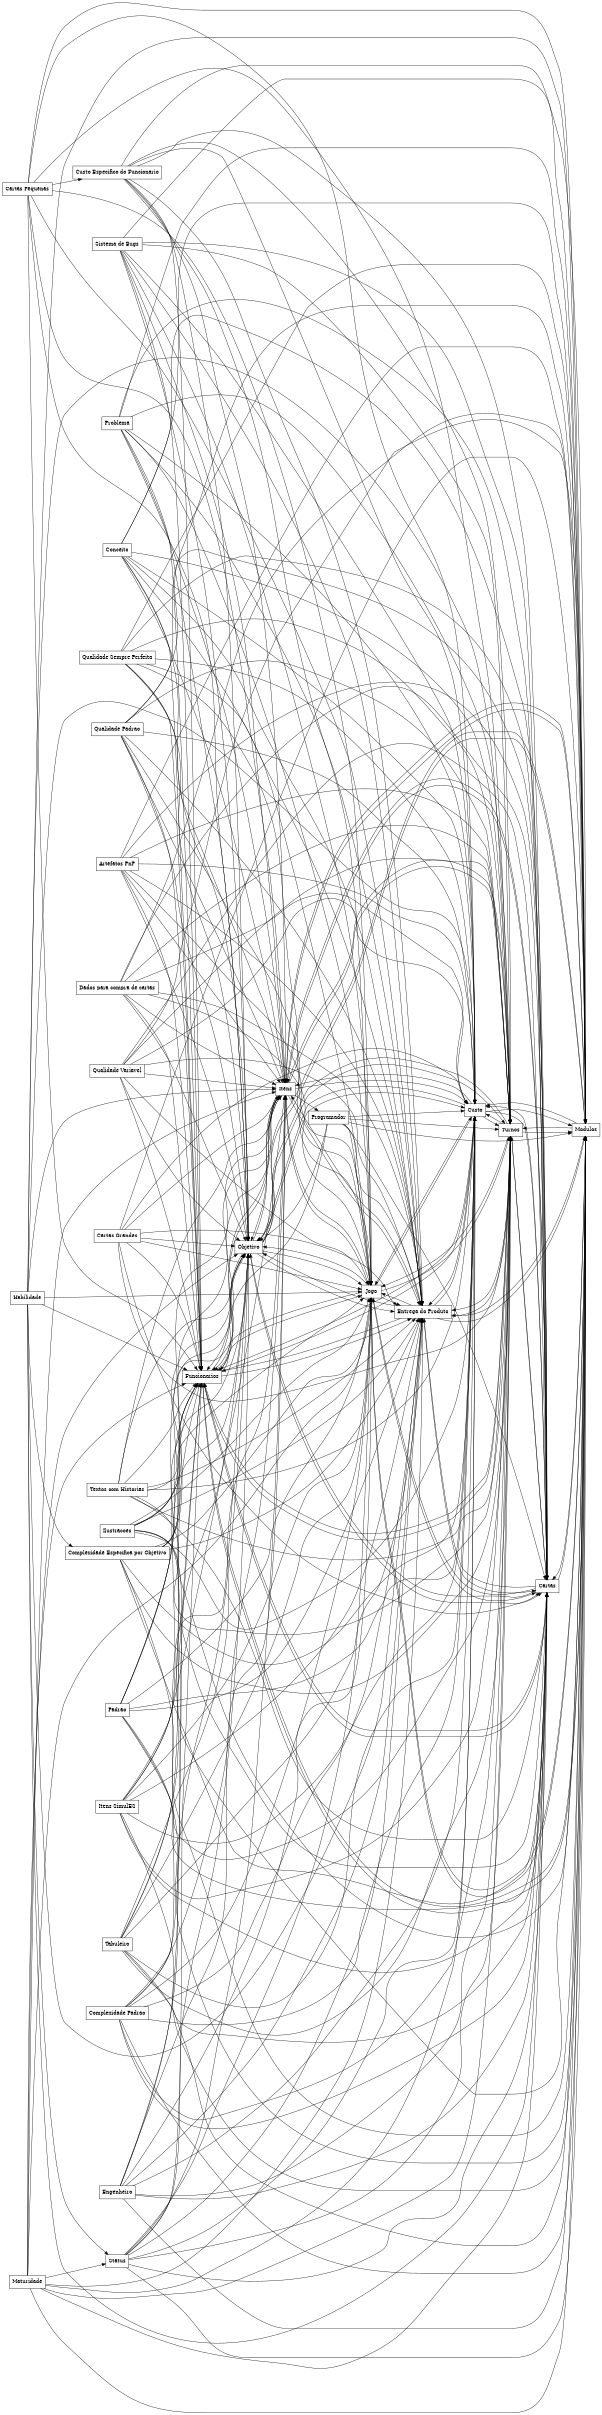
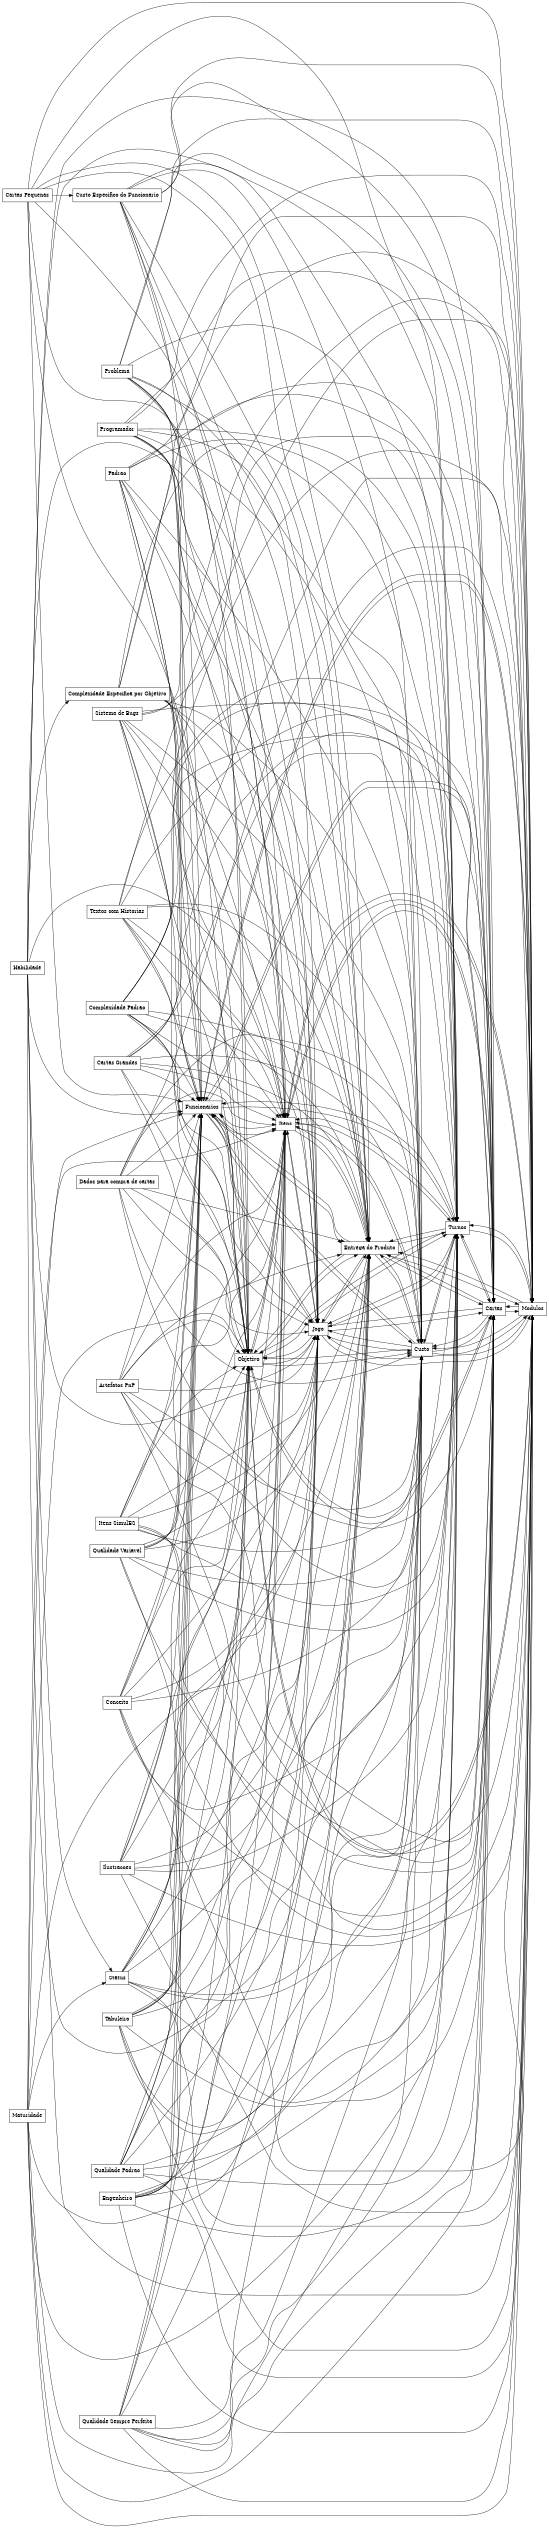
(305, 1102) -> (227, 747)
